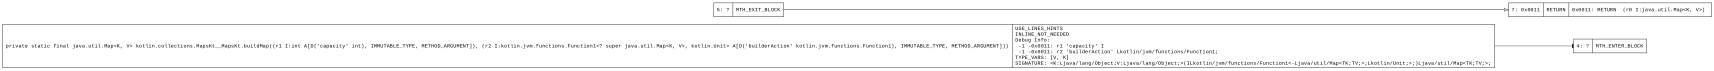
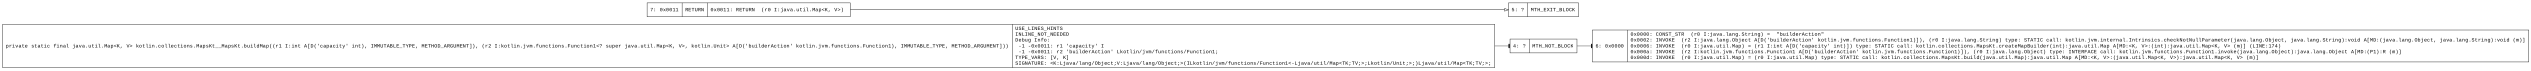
(1144, 10) -> (1177, 10)
(1620, 46) -> (1553, 46)
none -> (2061, 46)
